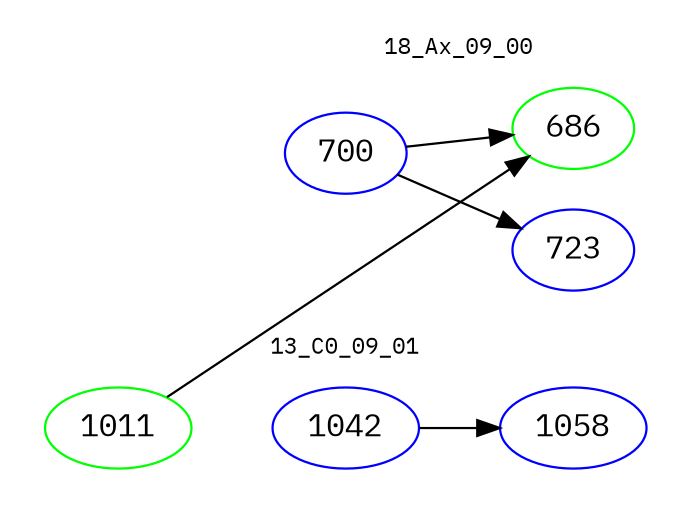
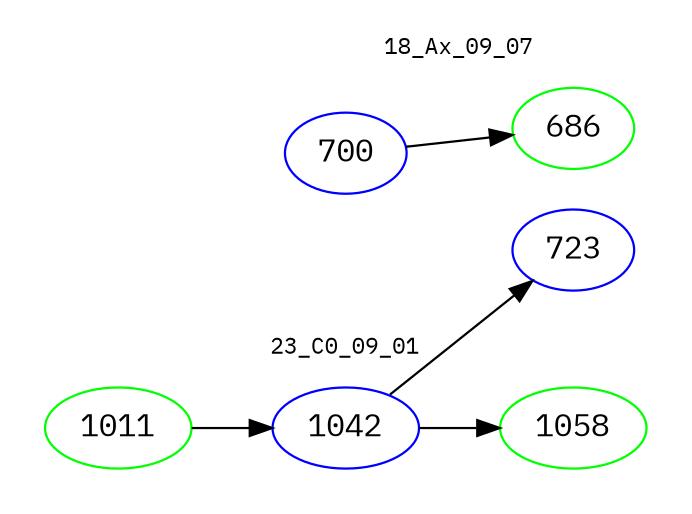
(460, 48) -> (460, 48)
(444, 195) -> (452, 345)
(338, 283) -> (220, 428)
(346, 348) -> (346, 348)
(573, 428) -> (573, 428)
